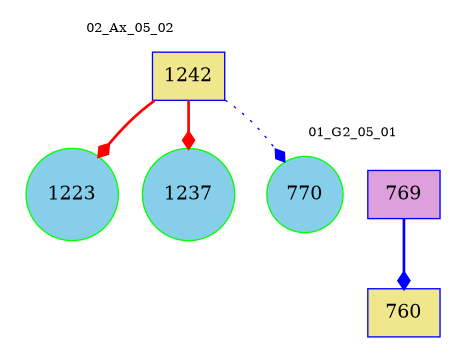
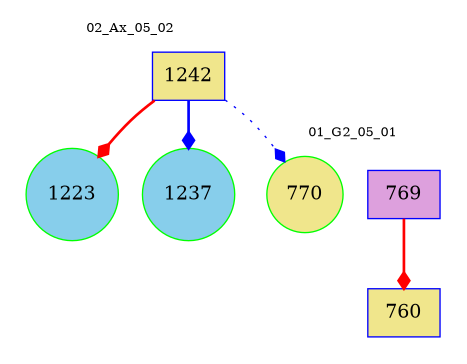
(189, 116) -> (189, 116)
(305, 195) -> (305, 195)
(404, 246) -> (404, 246)
